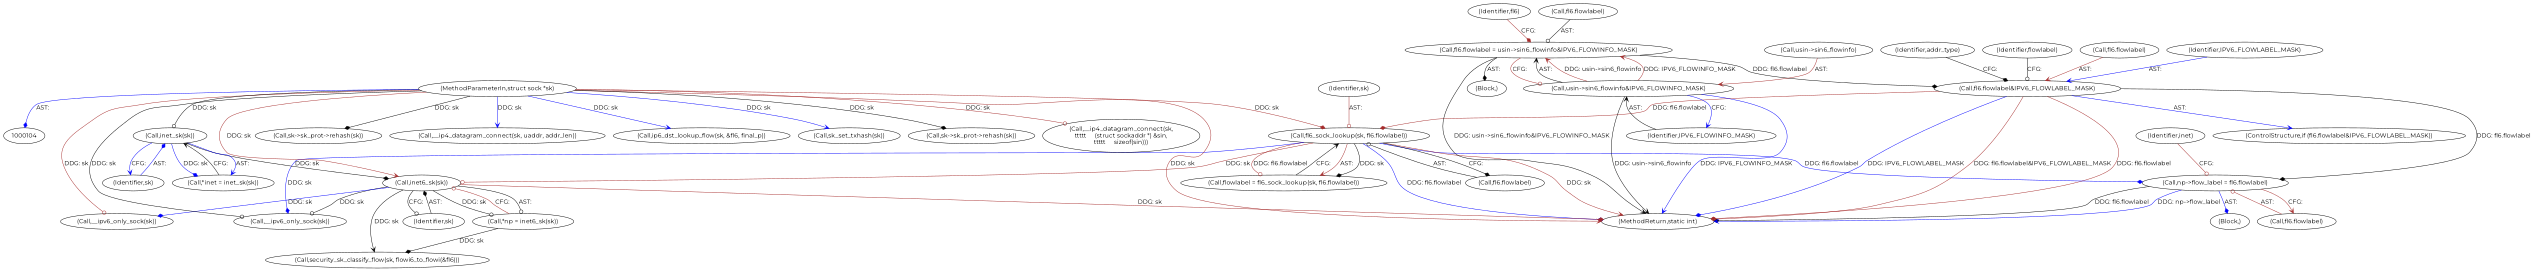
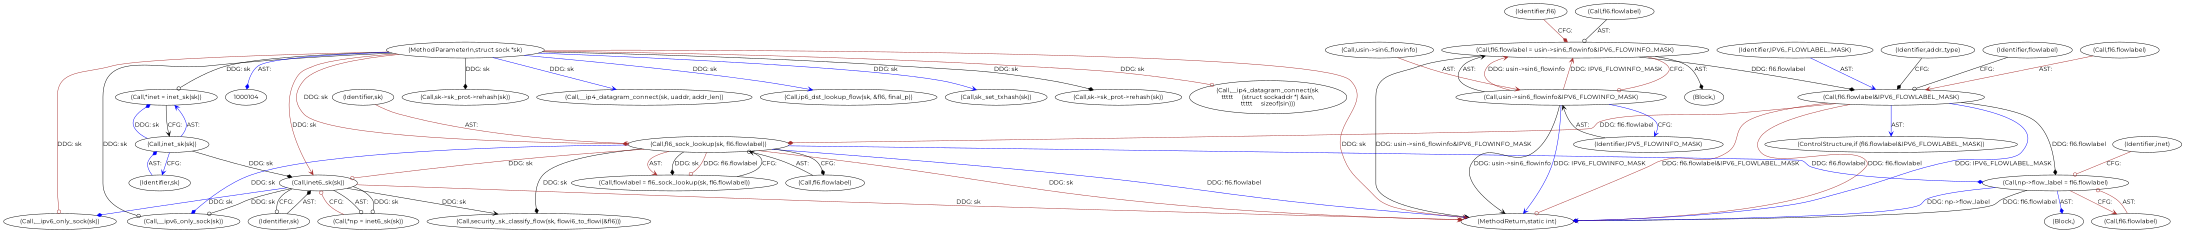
(292, 93) -> (282, 58)
(1701, 136) -> (1648, 144)
(454, 240) -> (574, 160)
